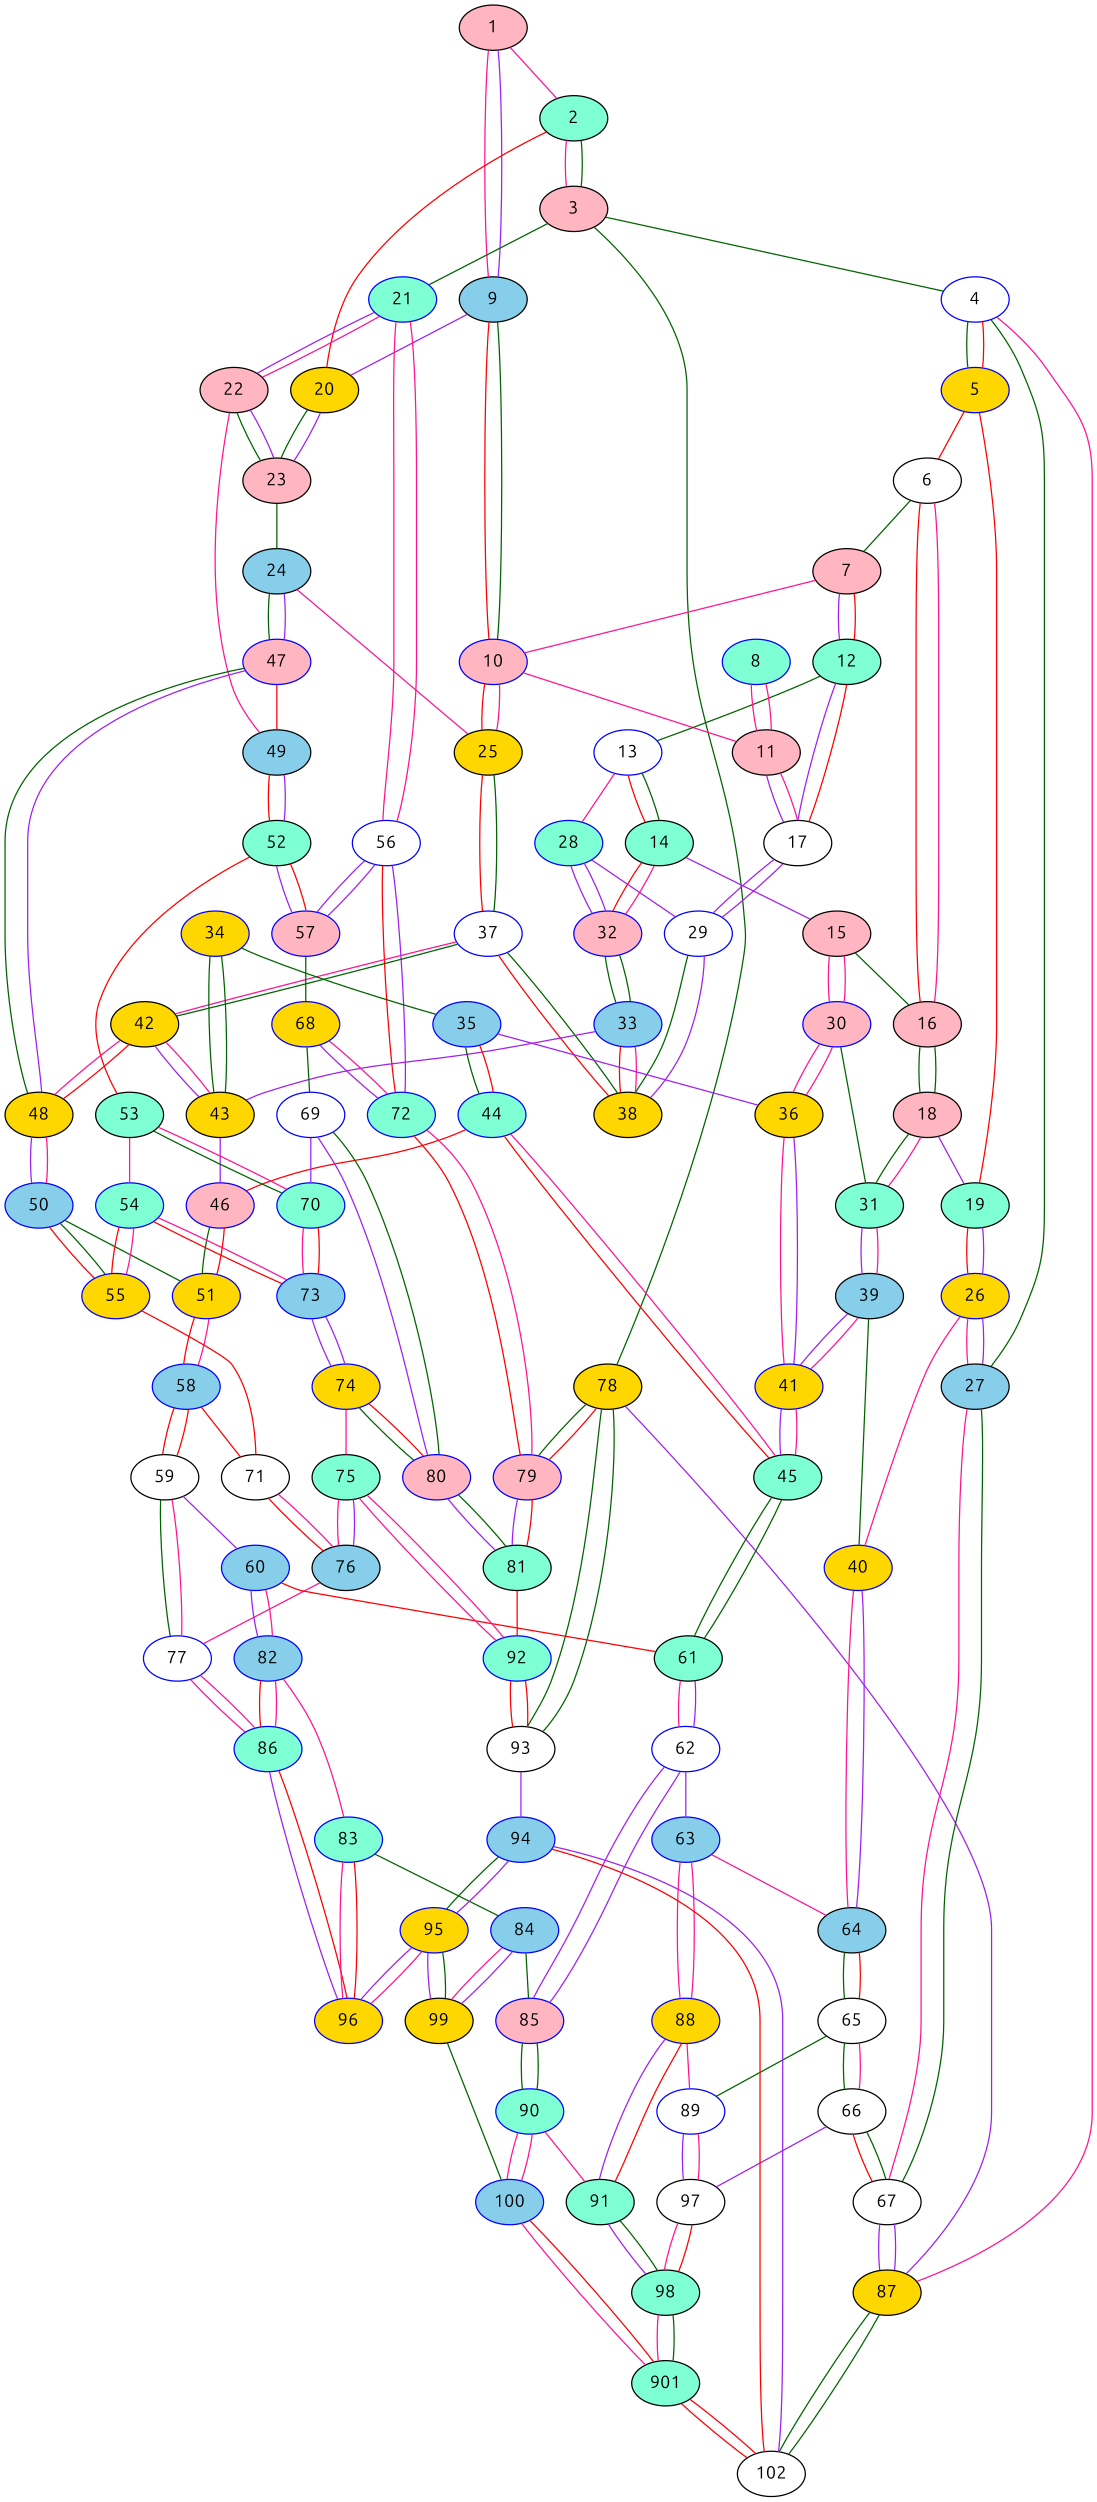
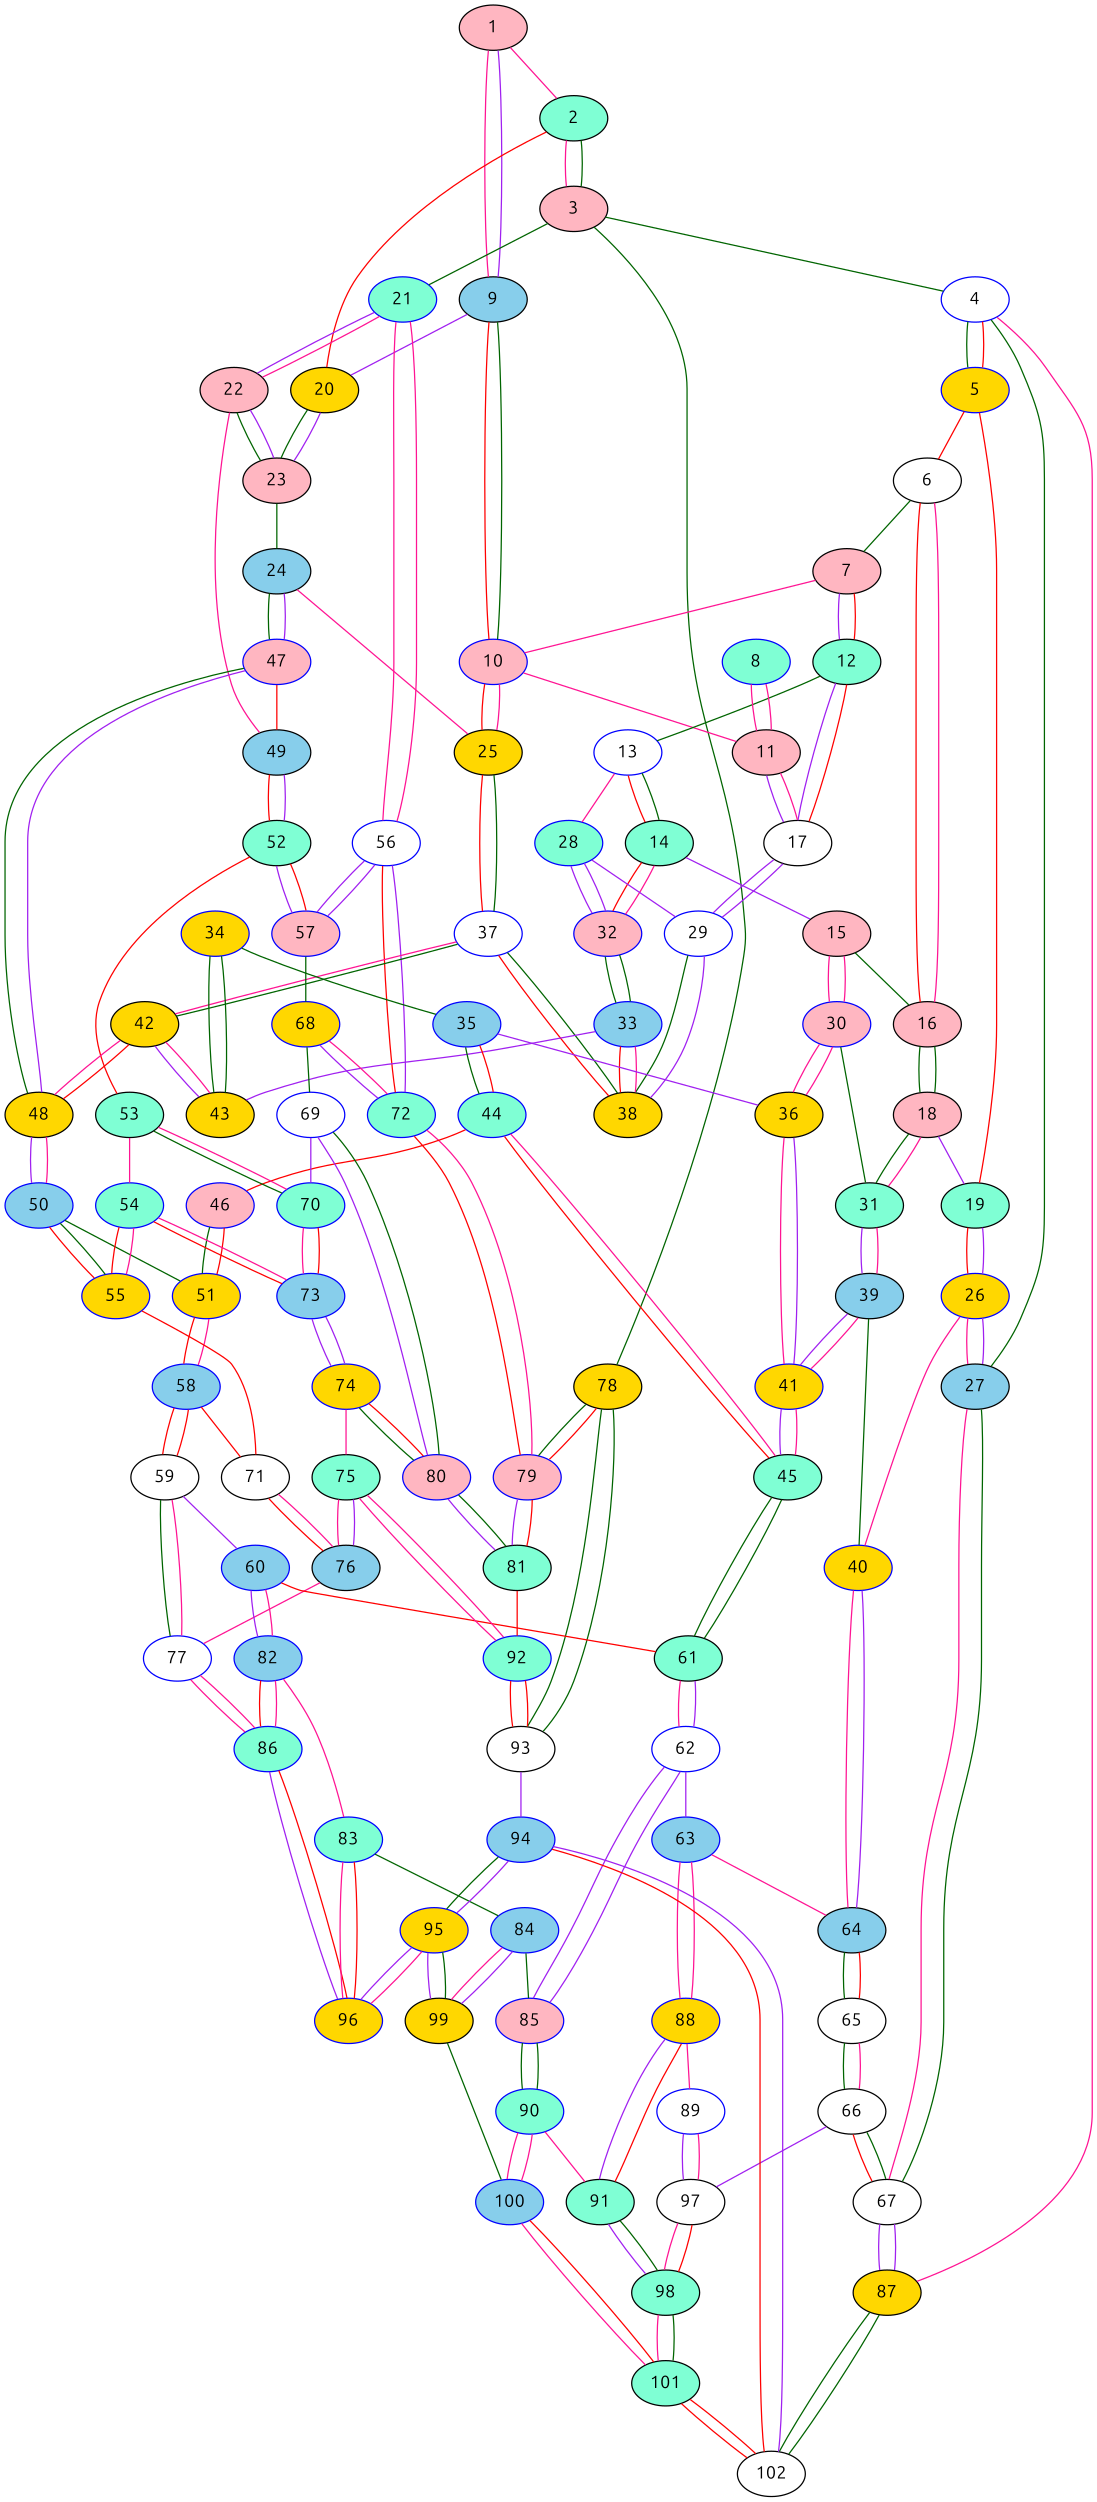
(220, 1160) -> none
(929, 1780) -> none
(771, 2066) -> none
(666, 2383) -> (666, 2383)
